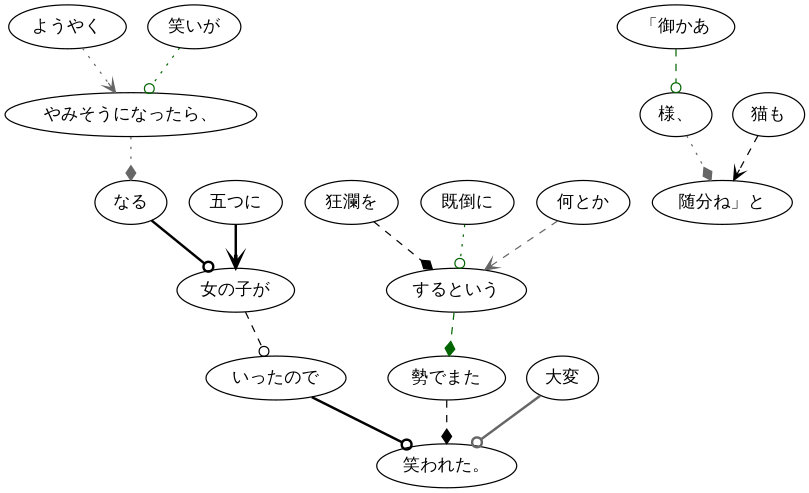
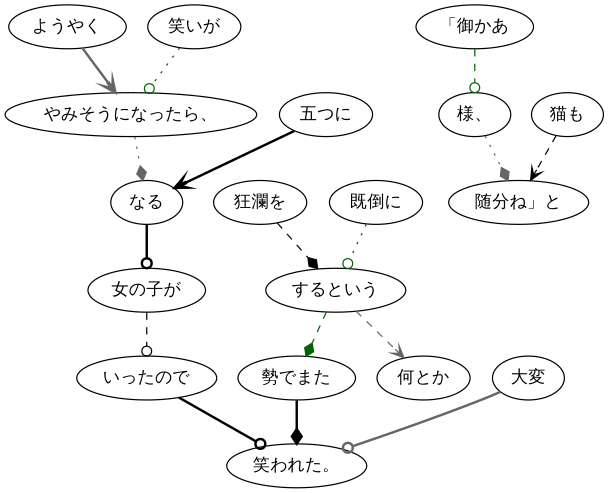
(95, 65) -> (95, 65)
(236, 240) -> (240, 157)
(526, 242) -> (376, 330)
(447, 415) -> (297, 415)
